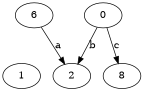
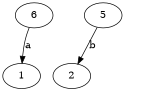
(103, 15) -> (103, 15)
(51, 43) -> (25, 42)
(122, 76) -> none
